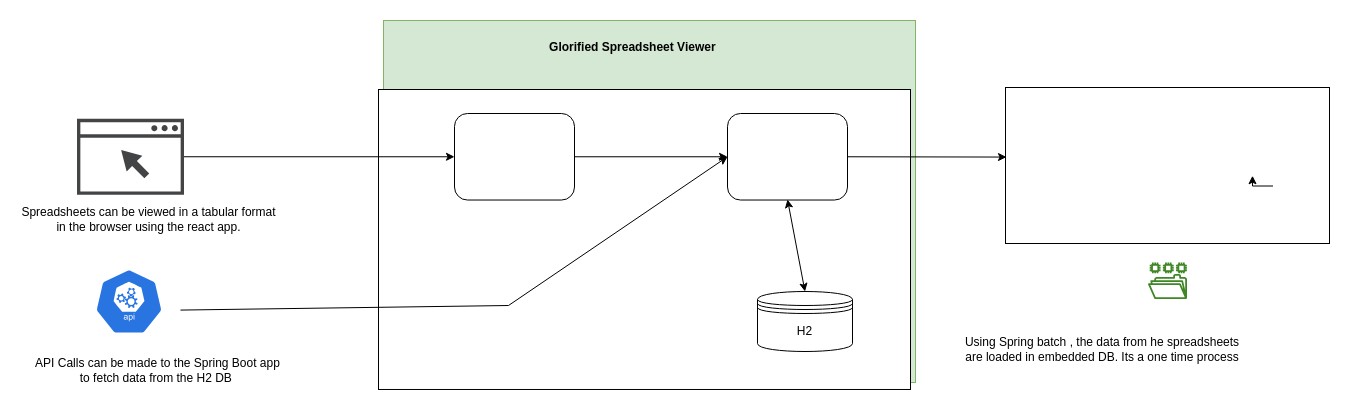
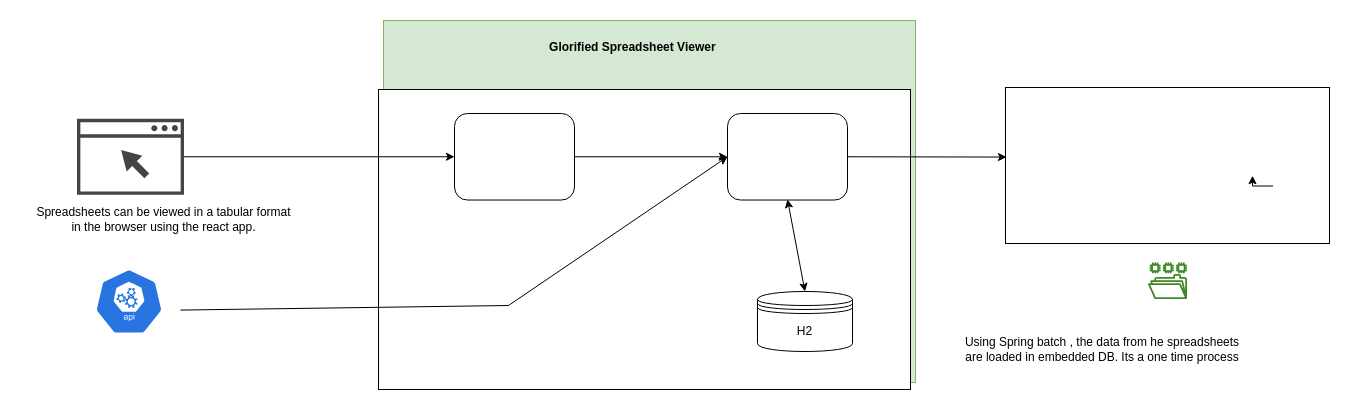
(149, 220) -> (164, 220)
(158, 371) -> none
